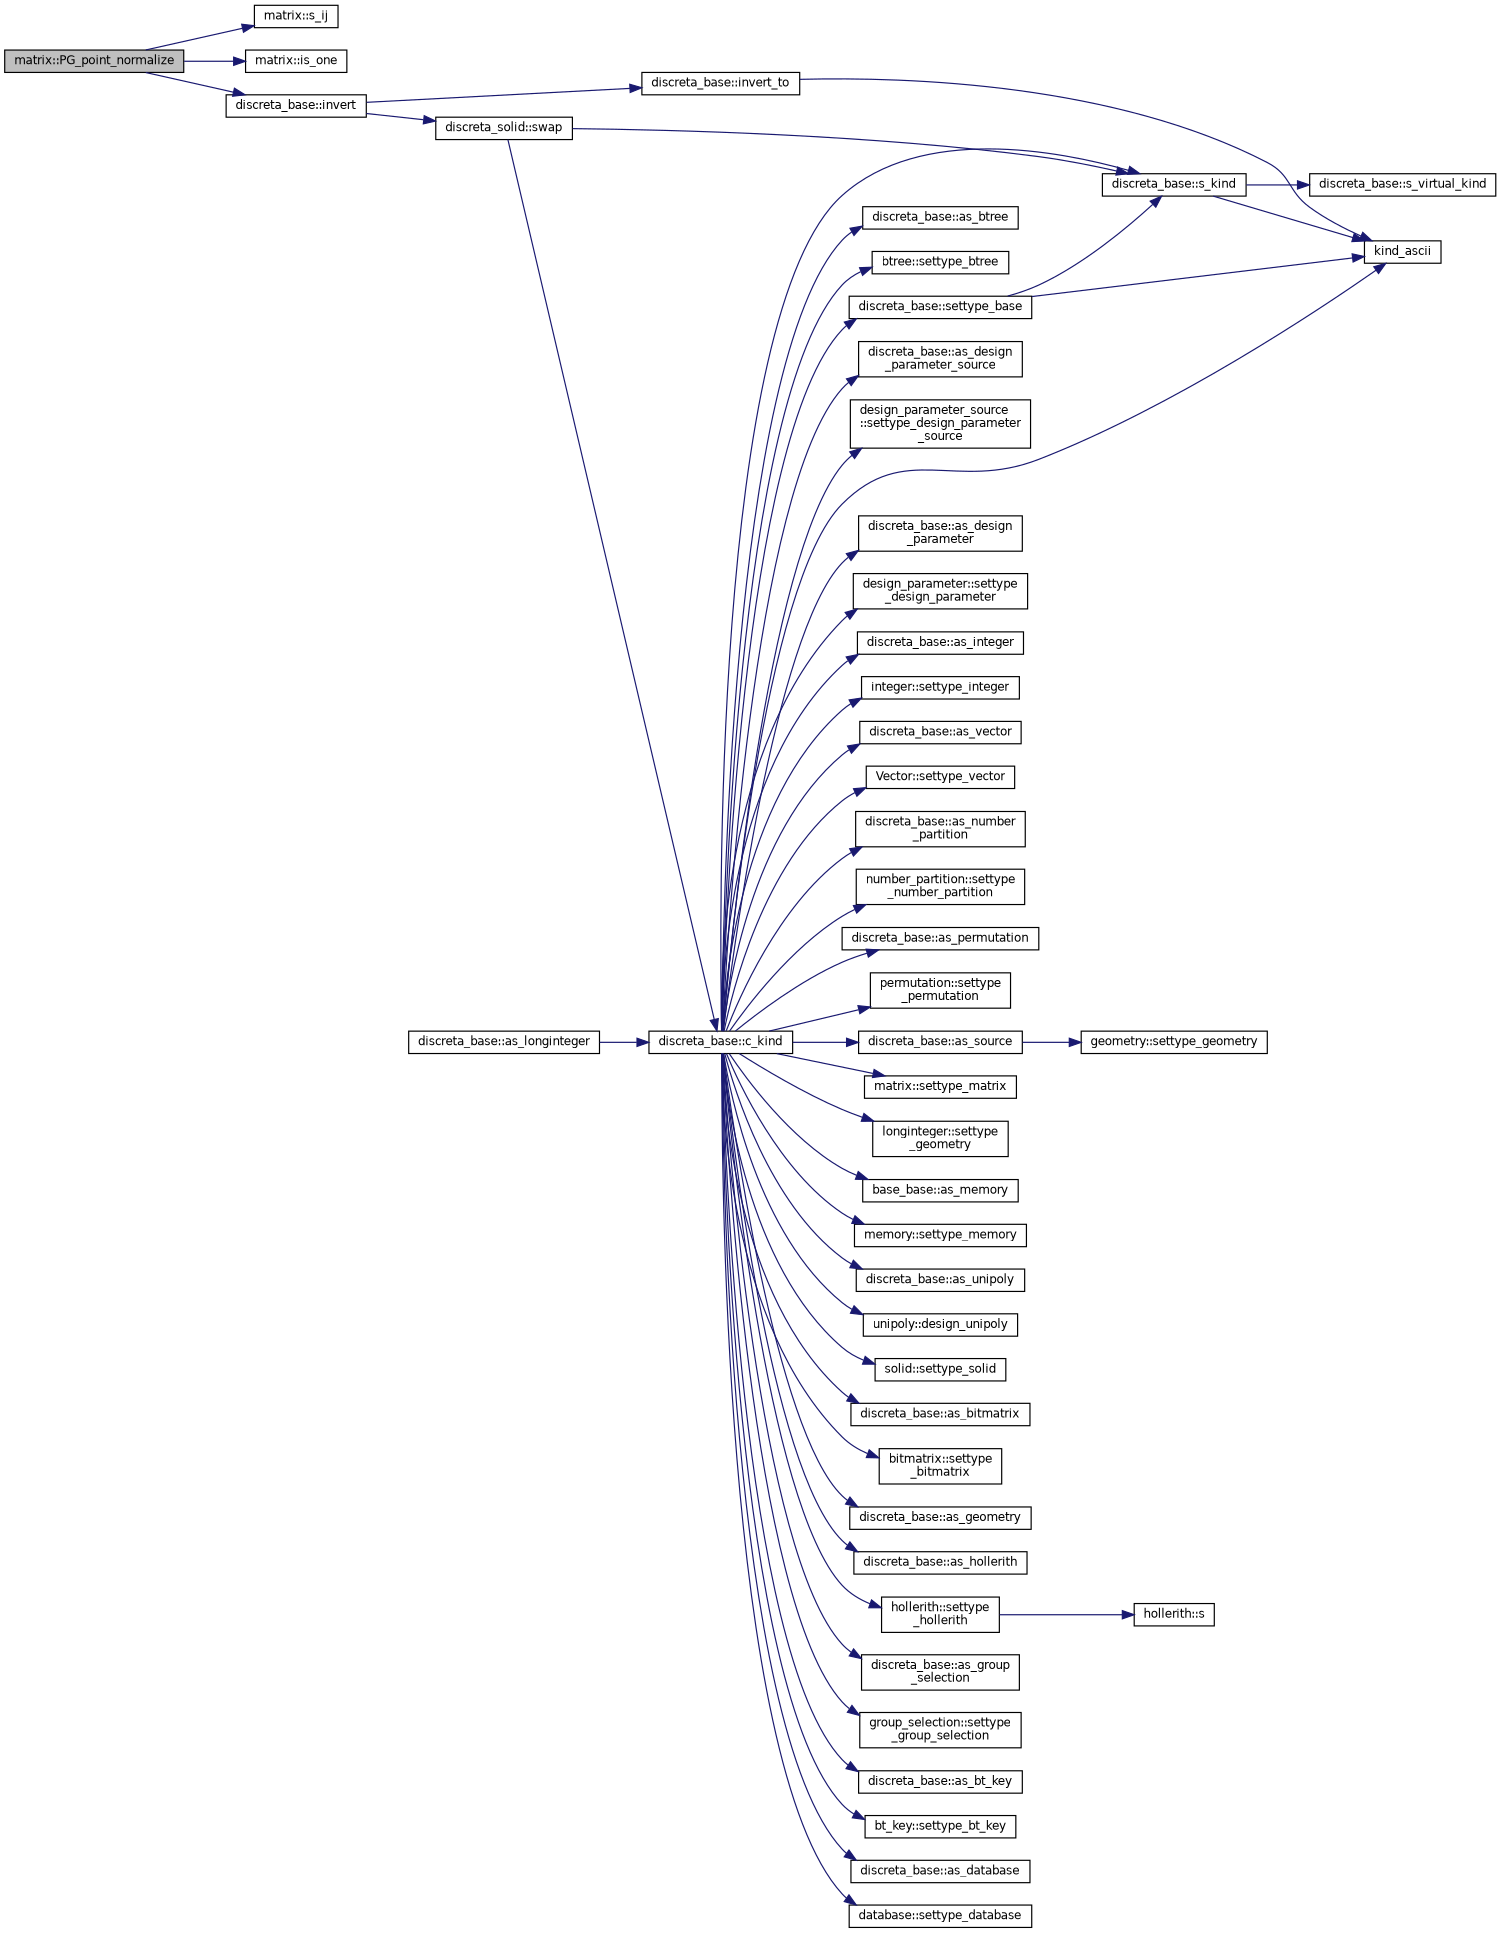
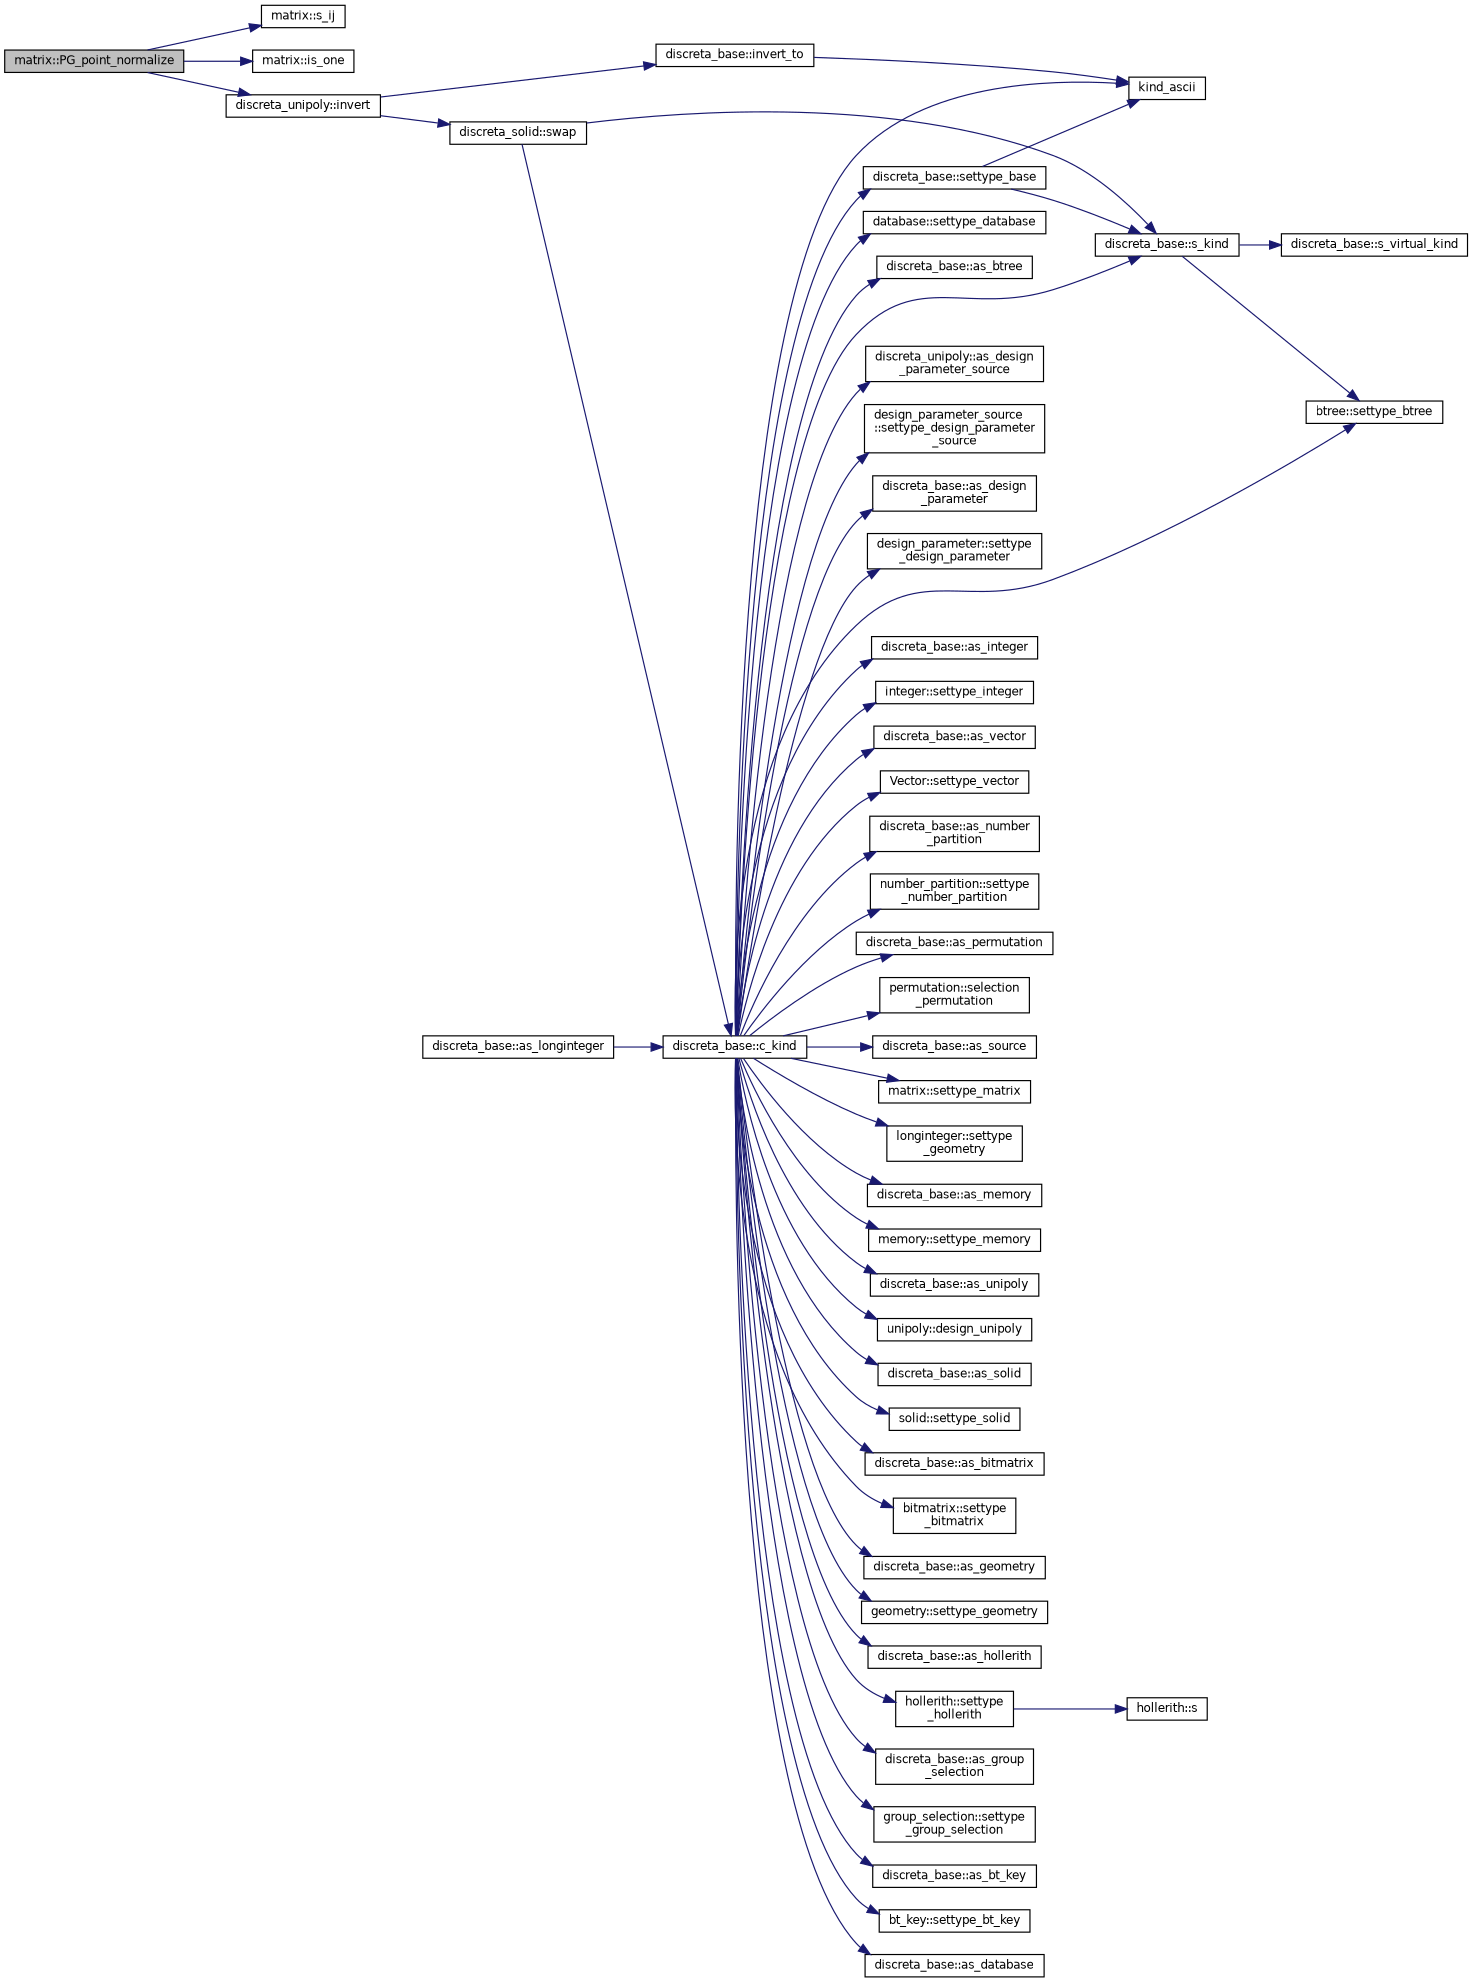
(296, 106) -> (303, 106)
(1283, 217) -> (1266, 325)
(940, 359) -> (955, 364)
(940, 991) -> (955, 995)
(1046, 1042) -> (782, 1389)
(940, 1191) -> (955, 1195)
none -> (955, 1374)
